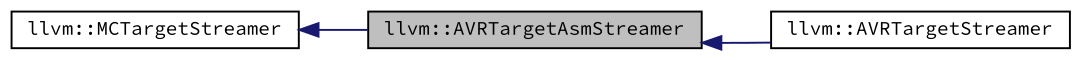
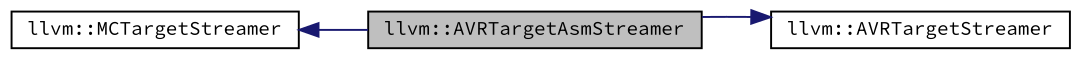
(746, 43) -> (727, 17)
